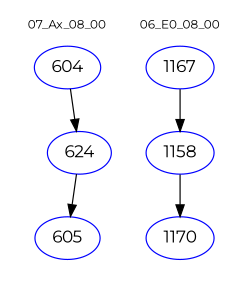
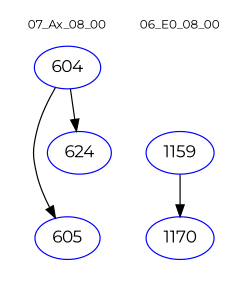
(180, 68) -> none
(180, 153) -> (180, 153)
(74, 189) -> (34, 147)
